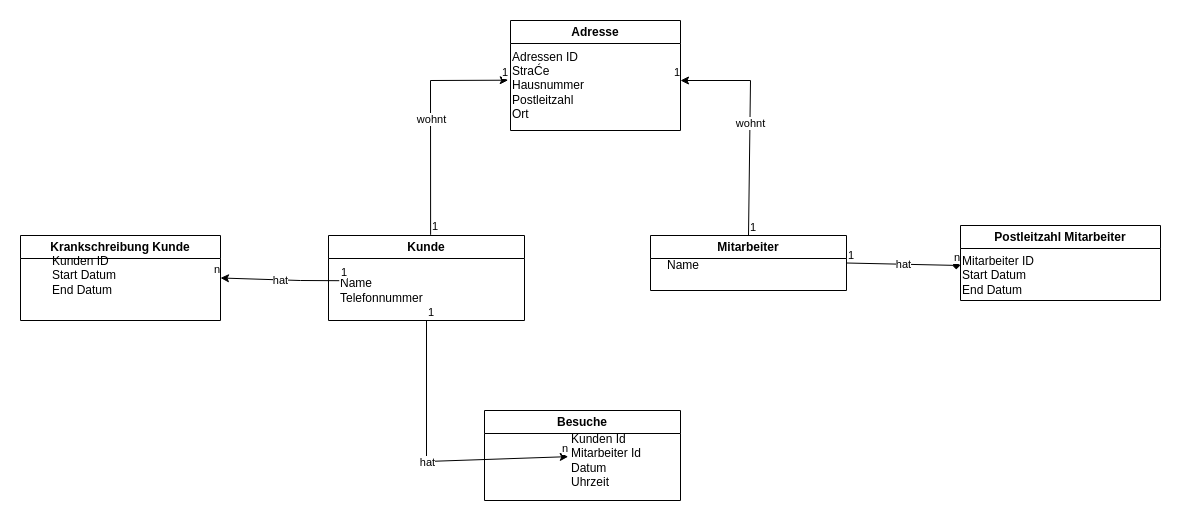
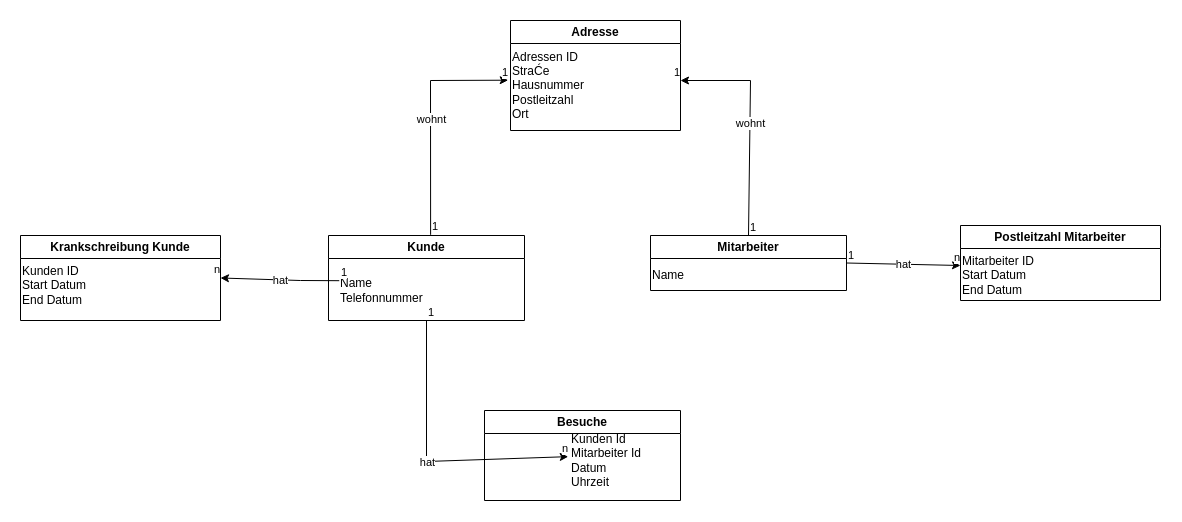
(951, 265) -> (952, 265)
(696, 266) -> (681, 276)
(106, 276) -> (76, 286)
